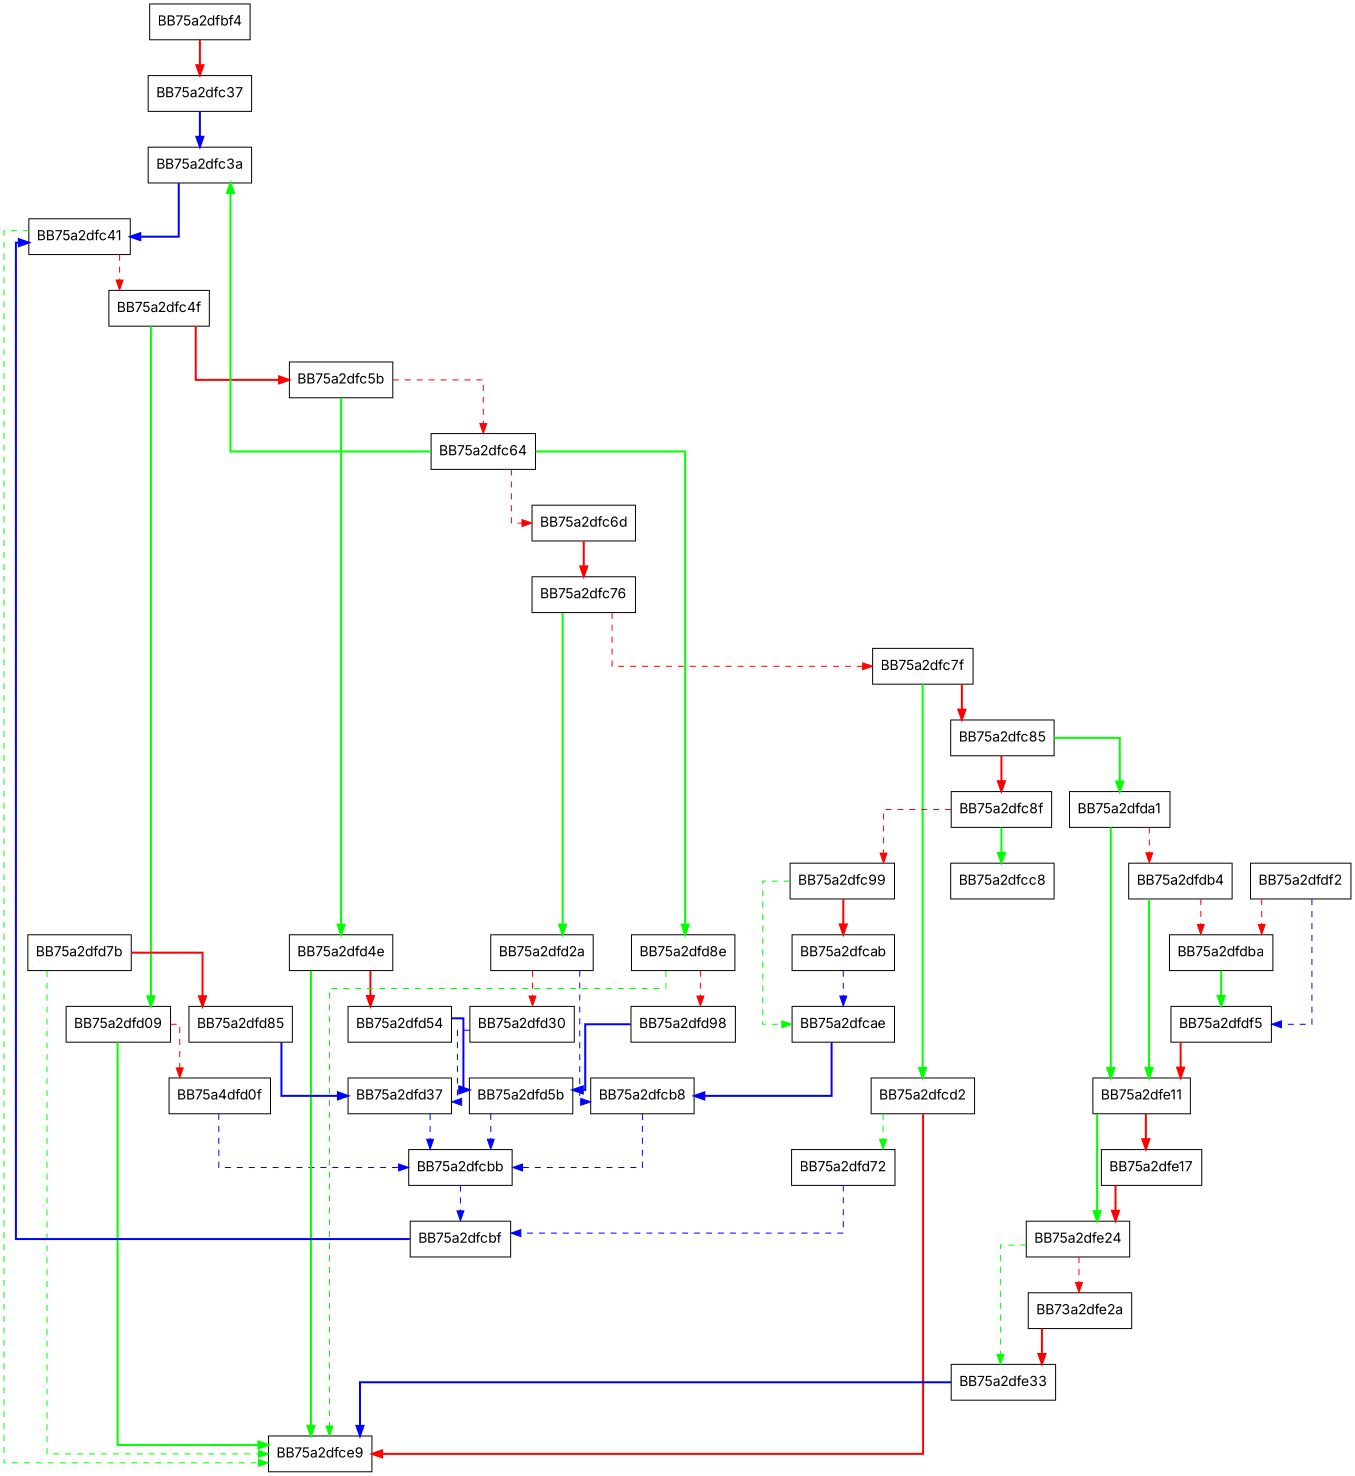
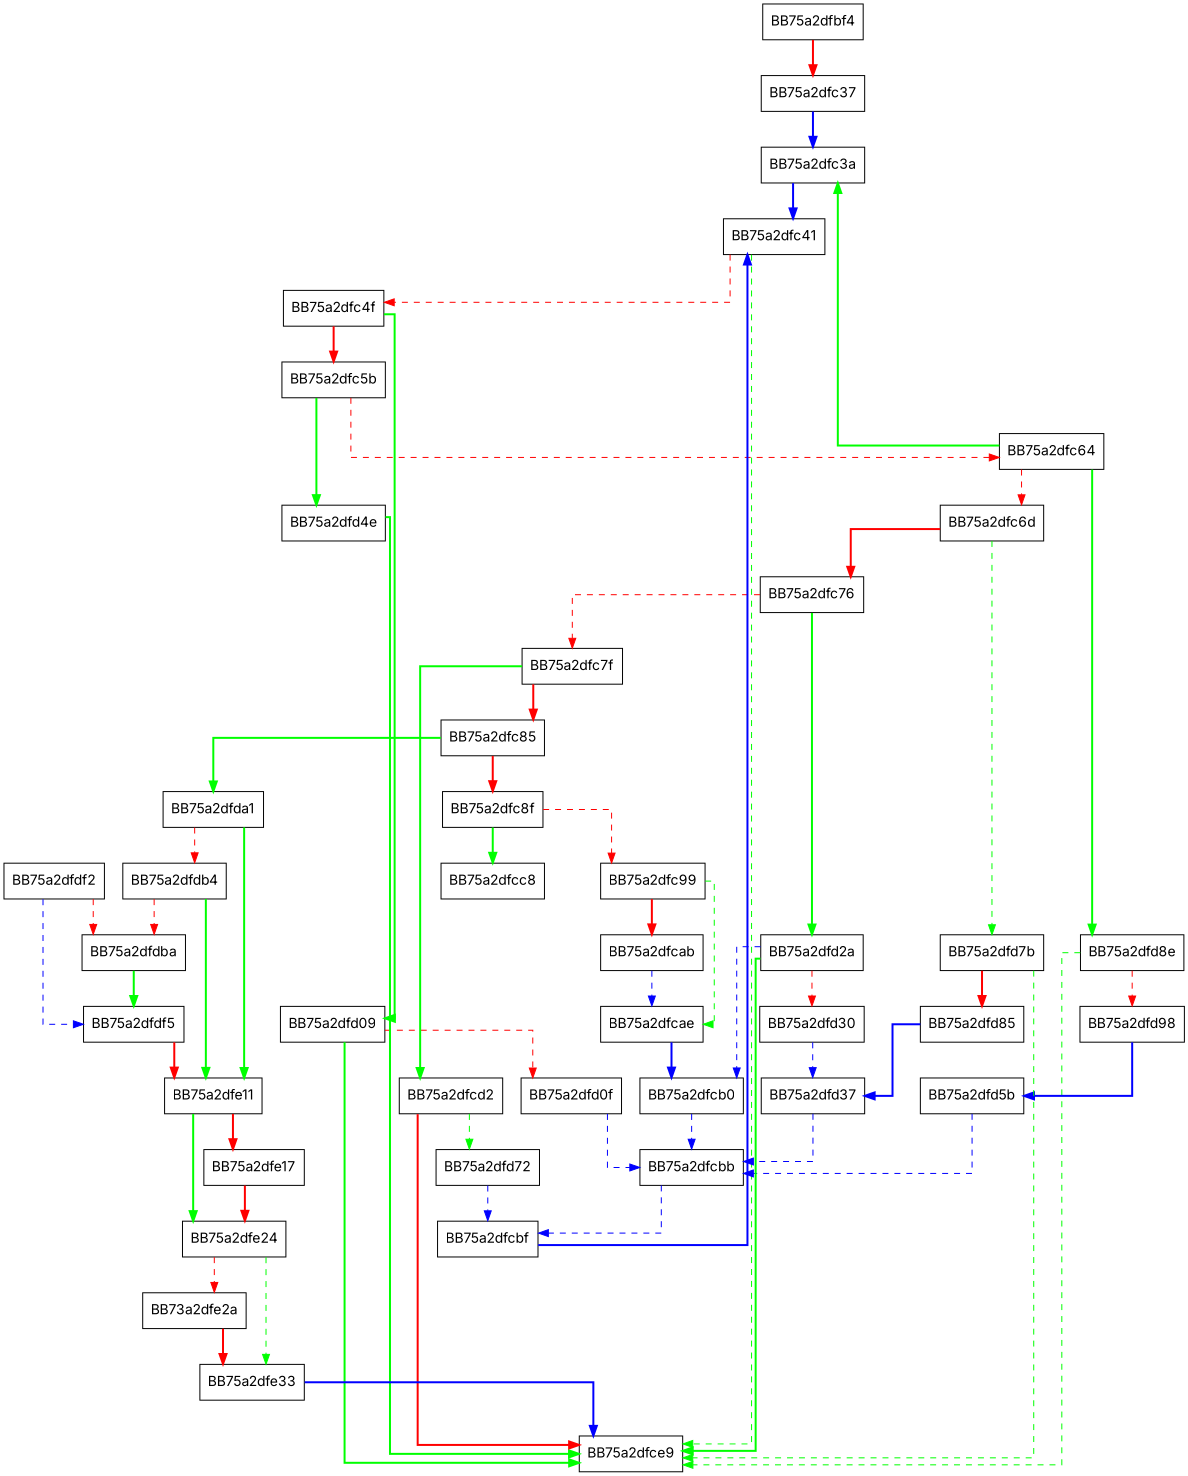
none -> (992, 733)
(400, 1024) -> none
(220, 1096) -> (571, 1096)
(642, 1096) -> (692, 1096)
none -> (756, 1234)
